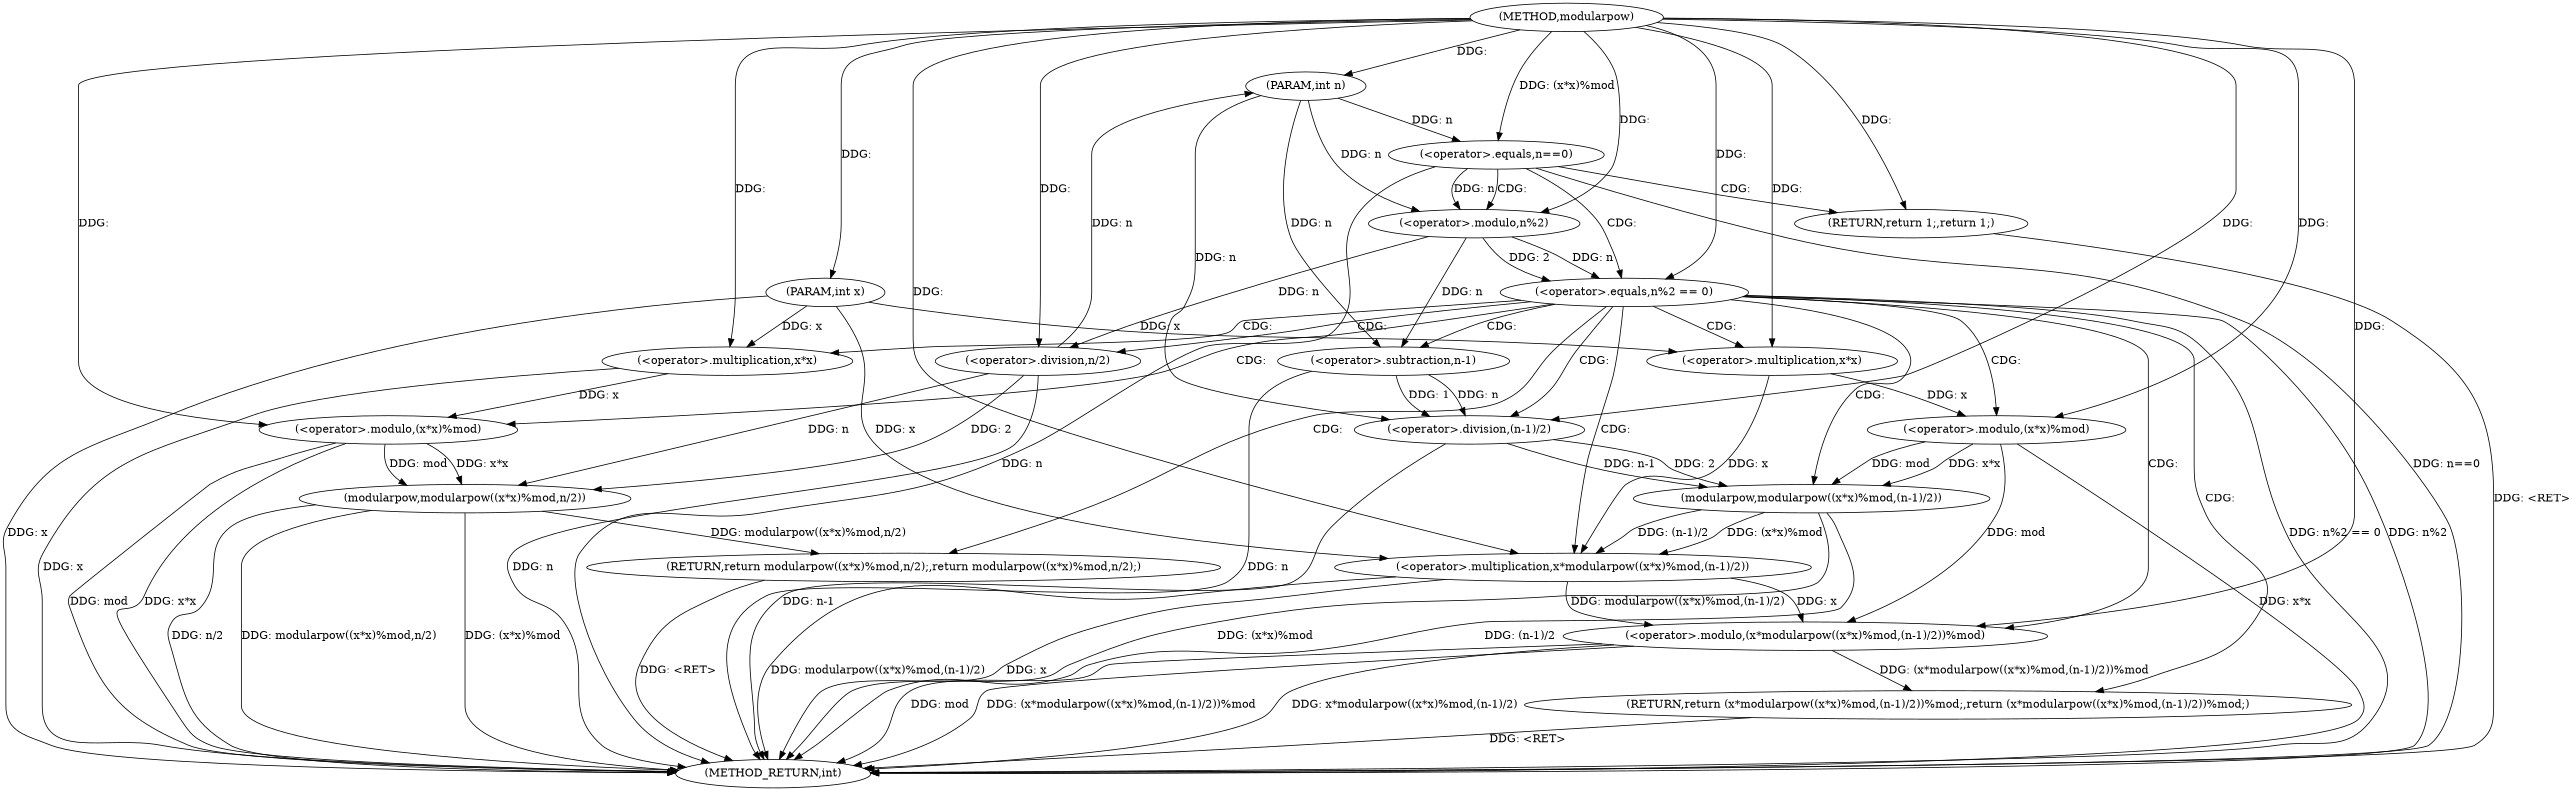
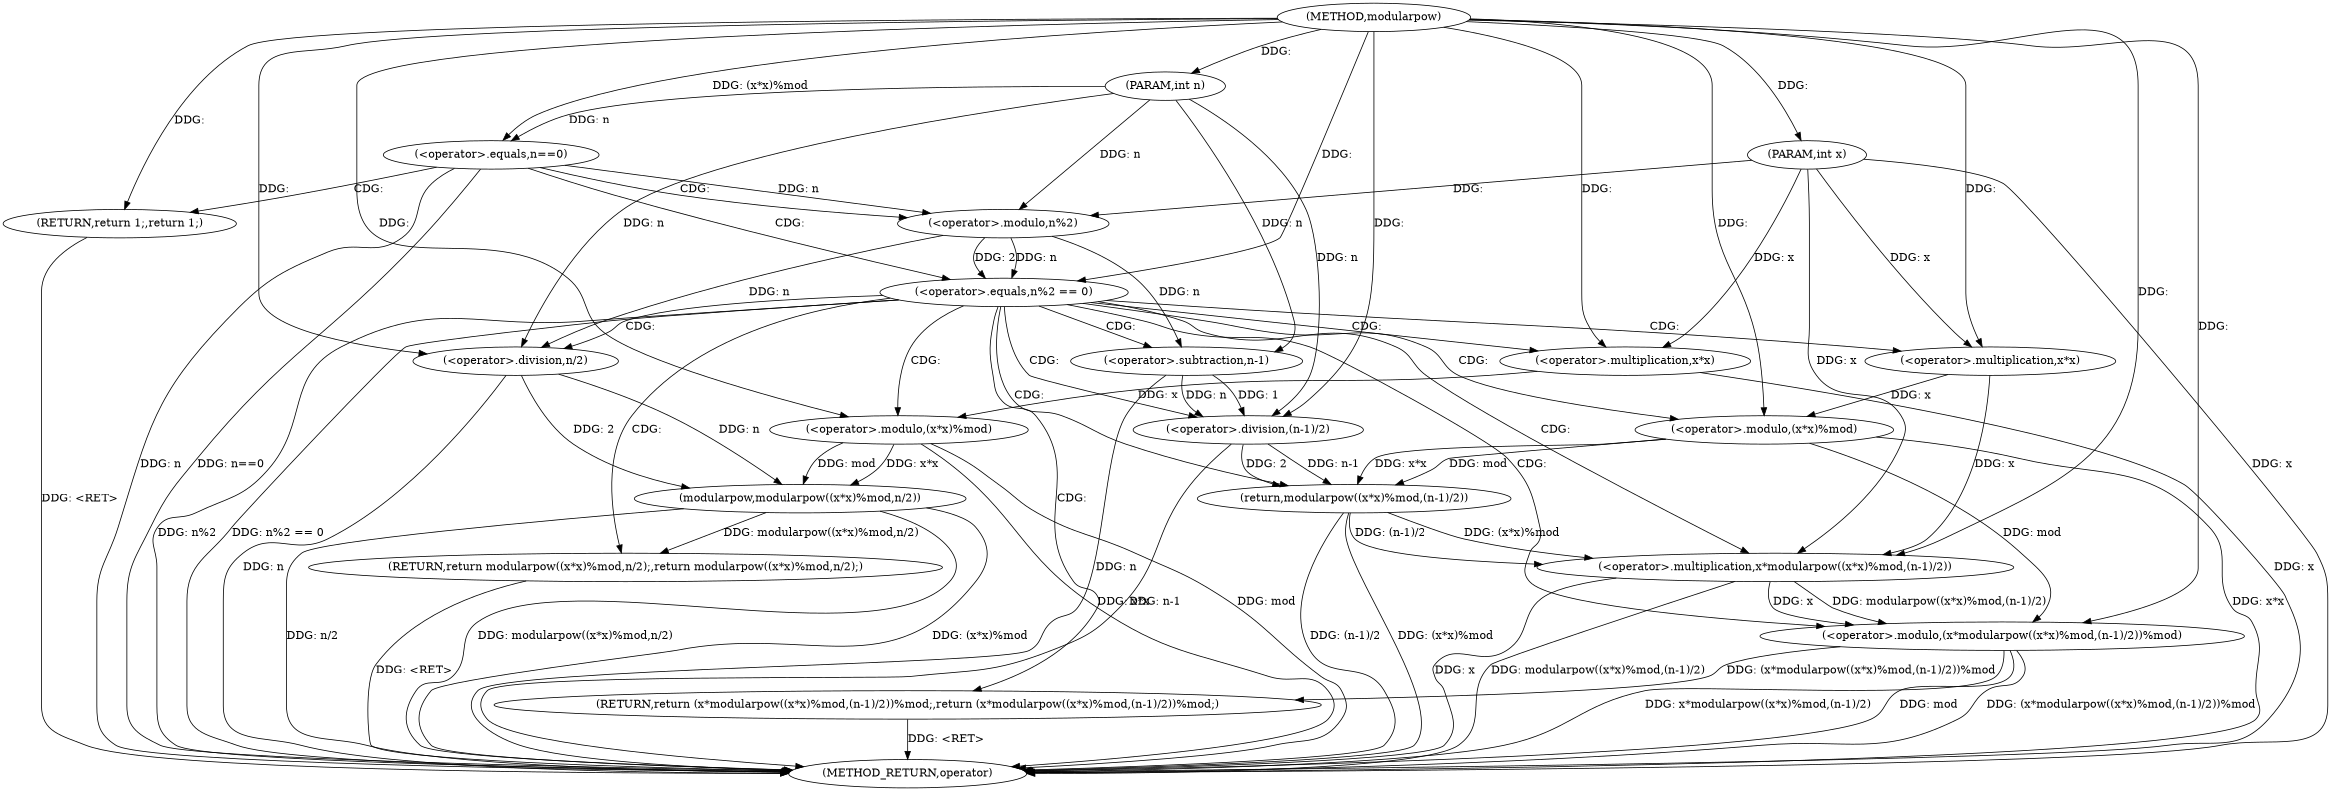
(1619, 133) -> (1425, 188)
(1092, 171) -> (783, 152)
(1812, 499) -> (1354, 499)
(773, 774) -> (908, 774)
